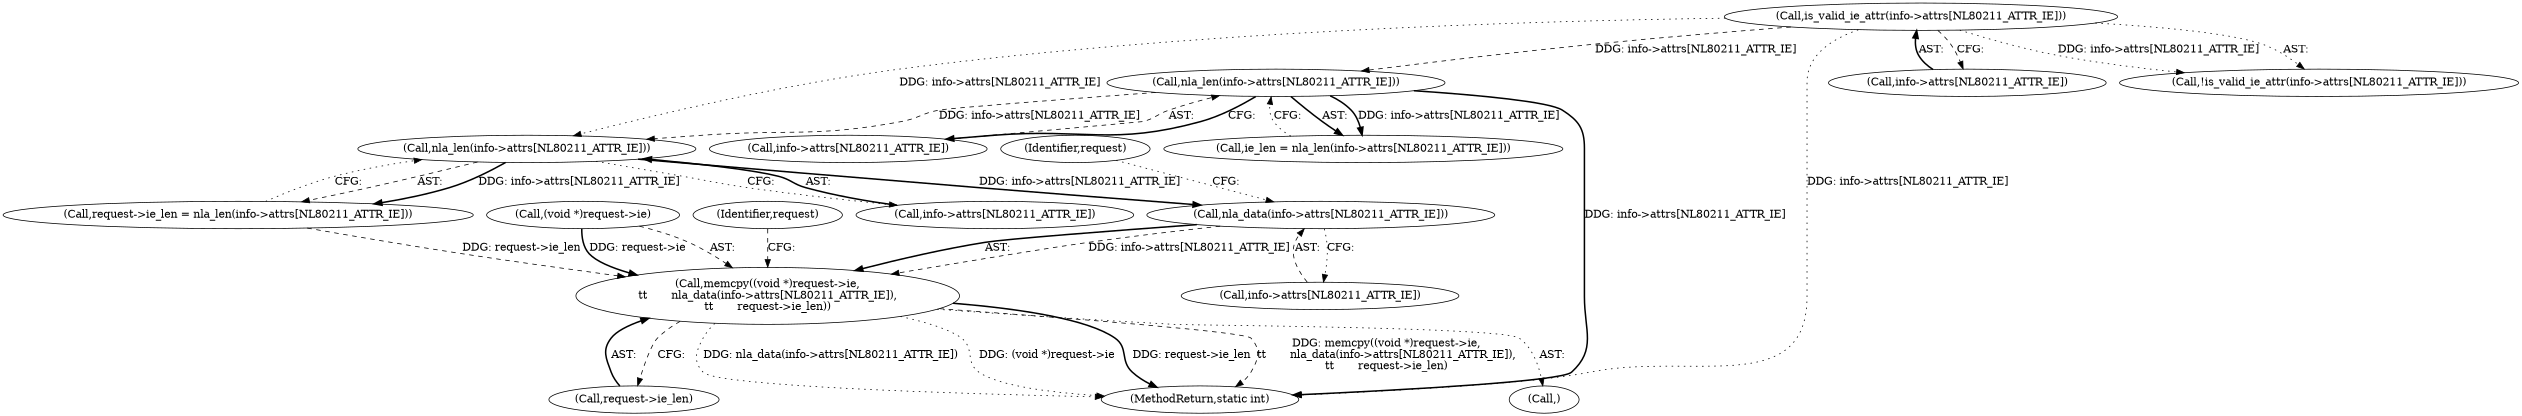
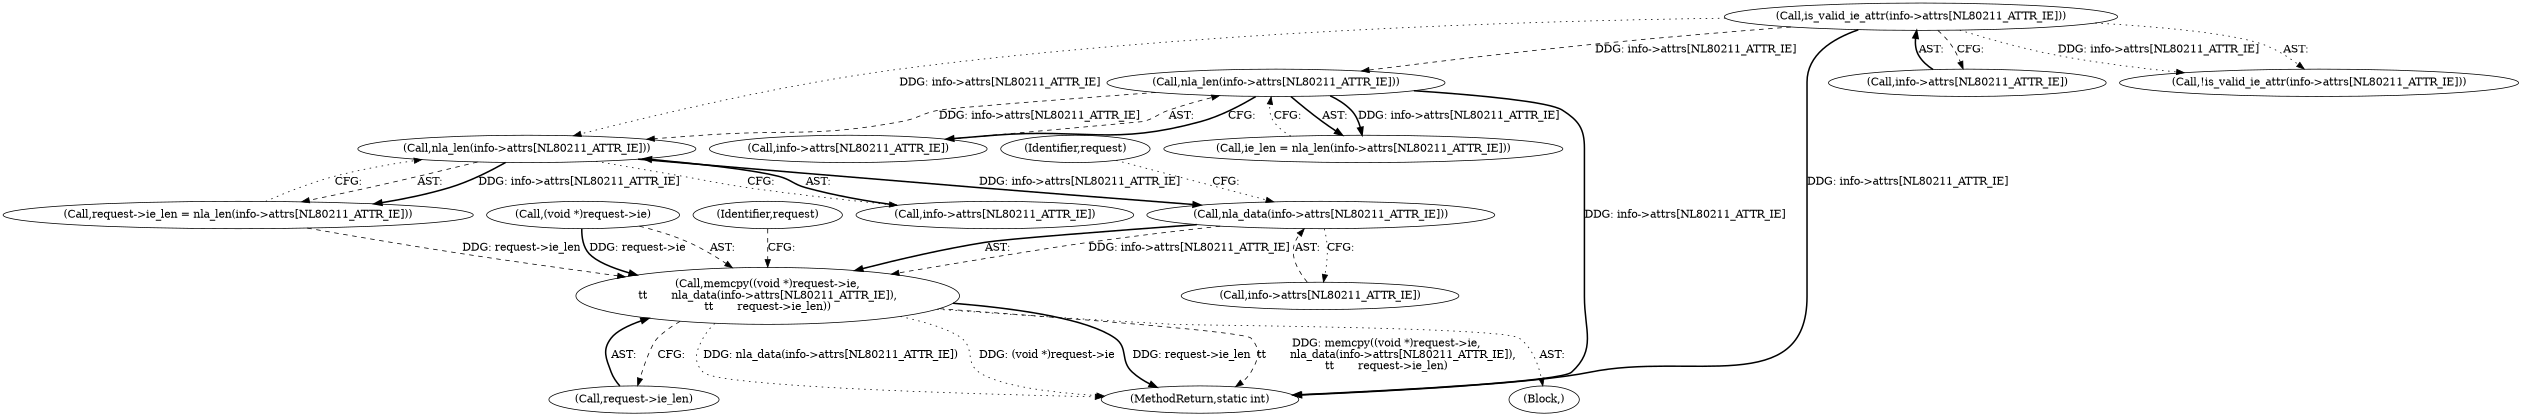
(1720, 366) -> (1720, 366)
(1544, 400) -> (1544, 400)
